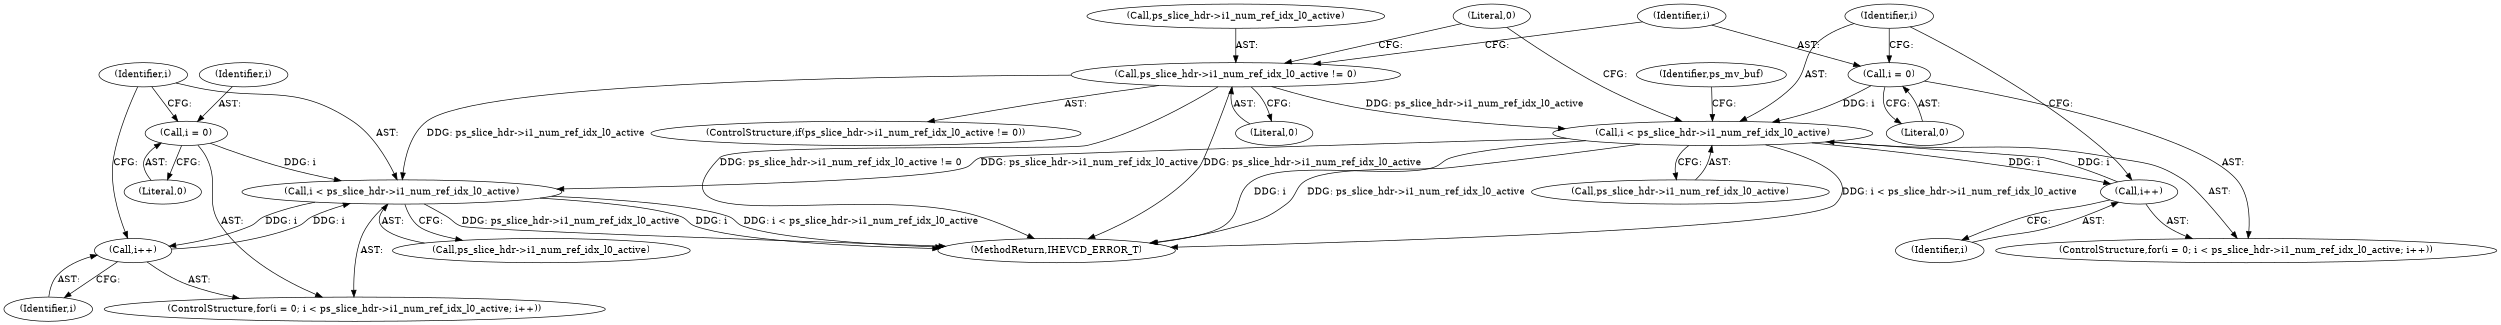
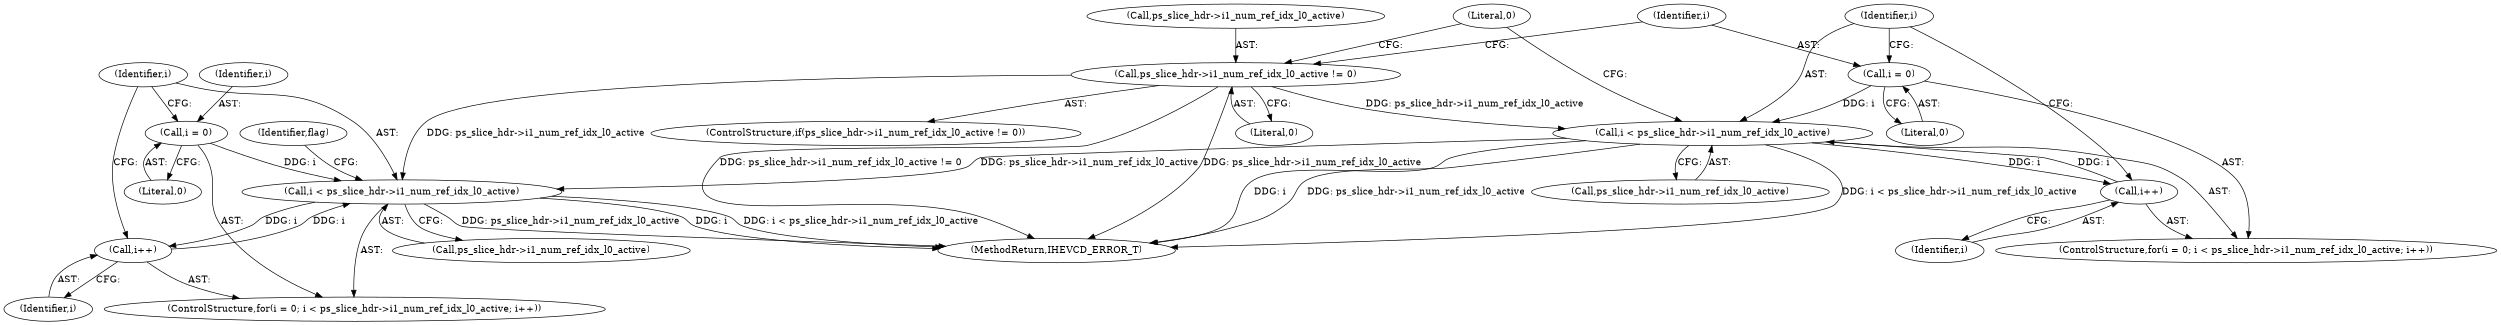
(1711, 75) -> none
none -> (293, 133)
